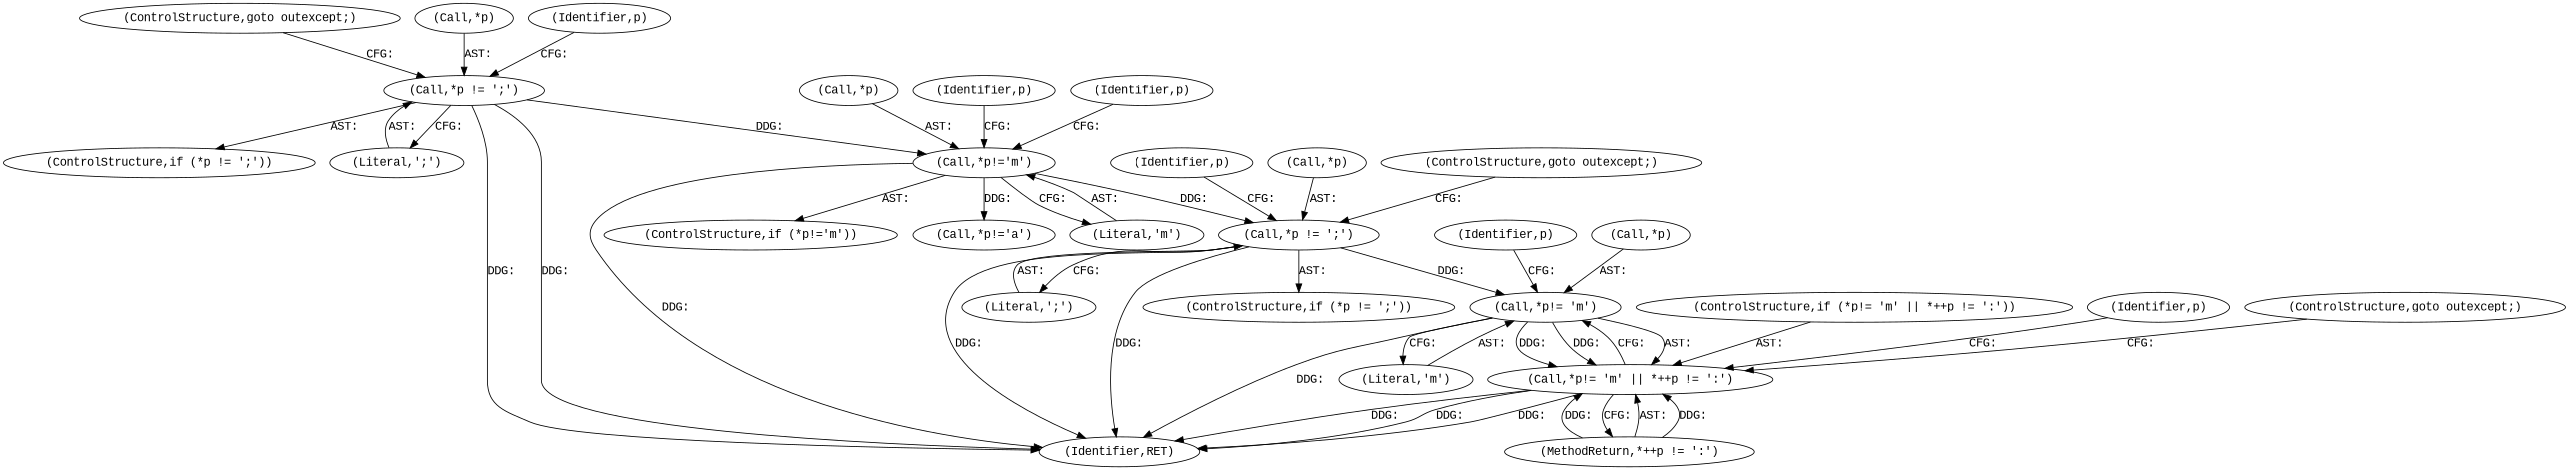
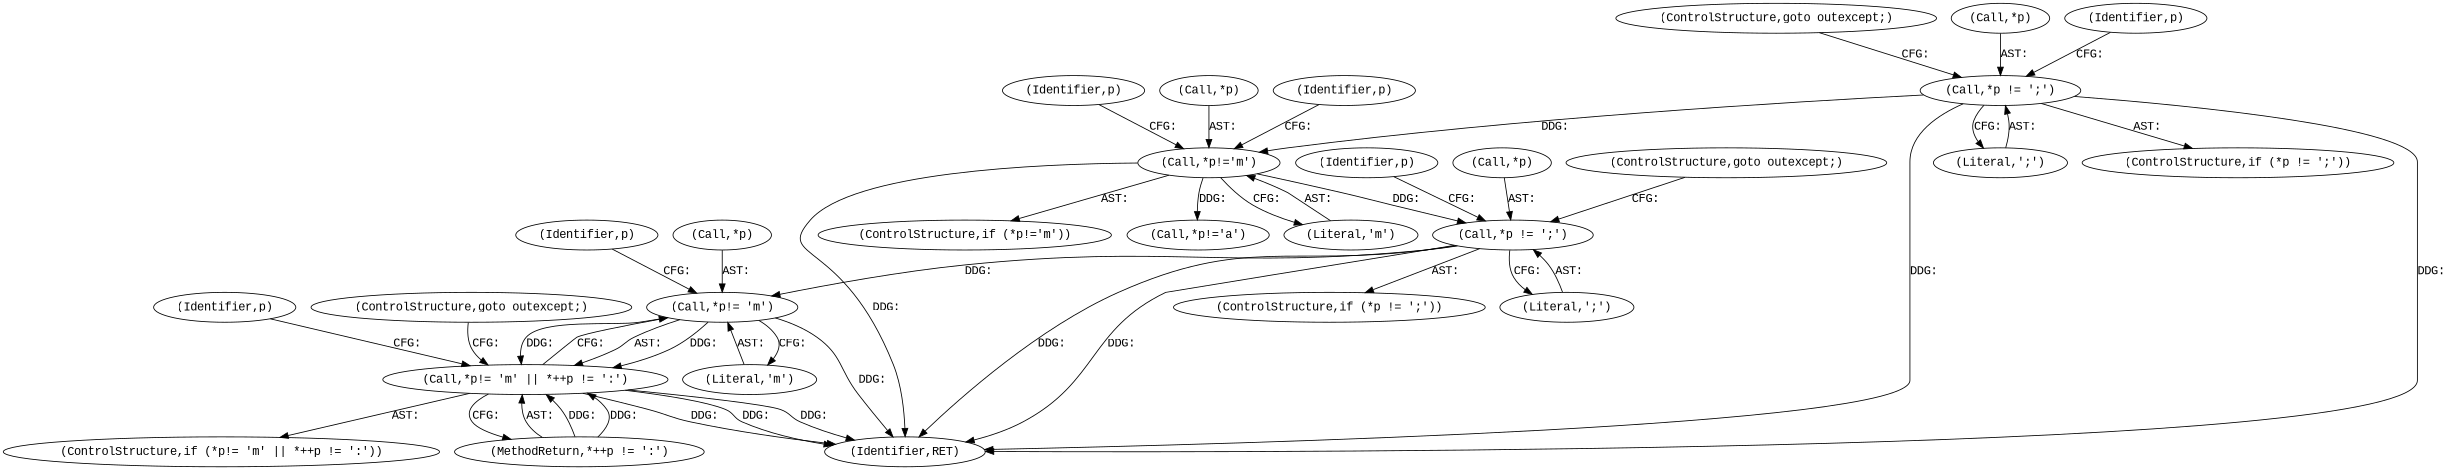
(1746, 342) -> (379, 414)
